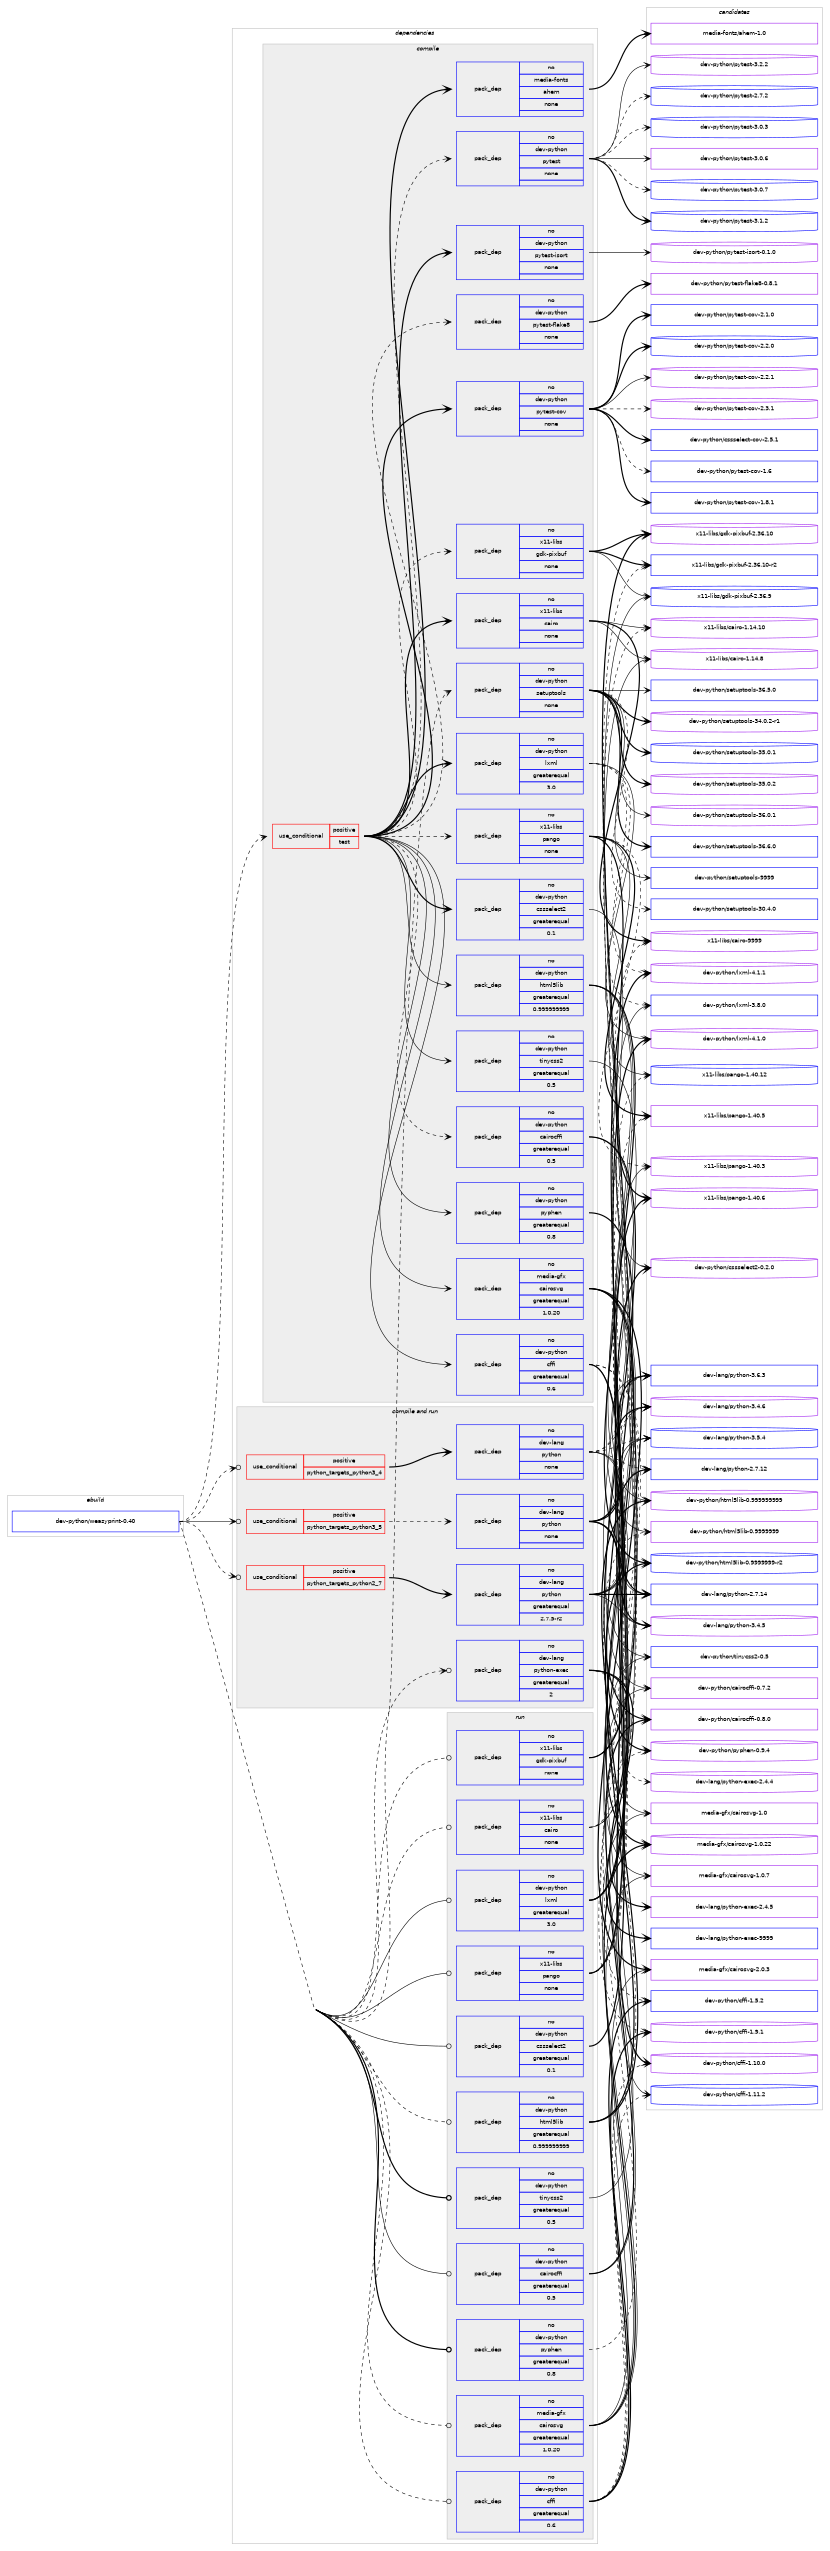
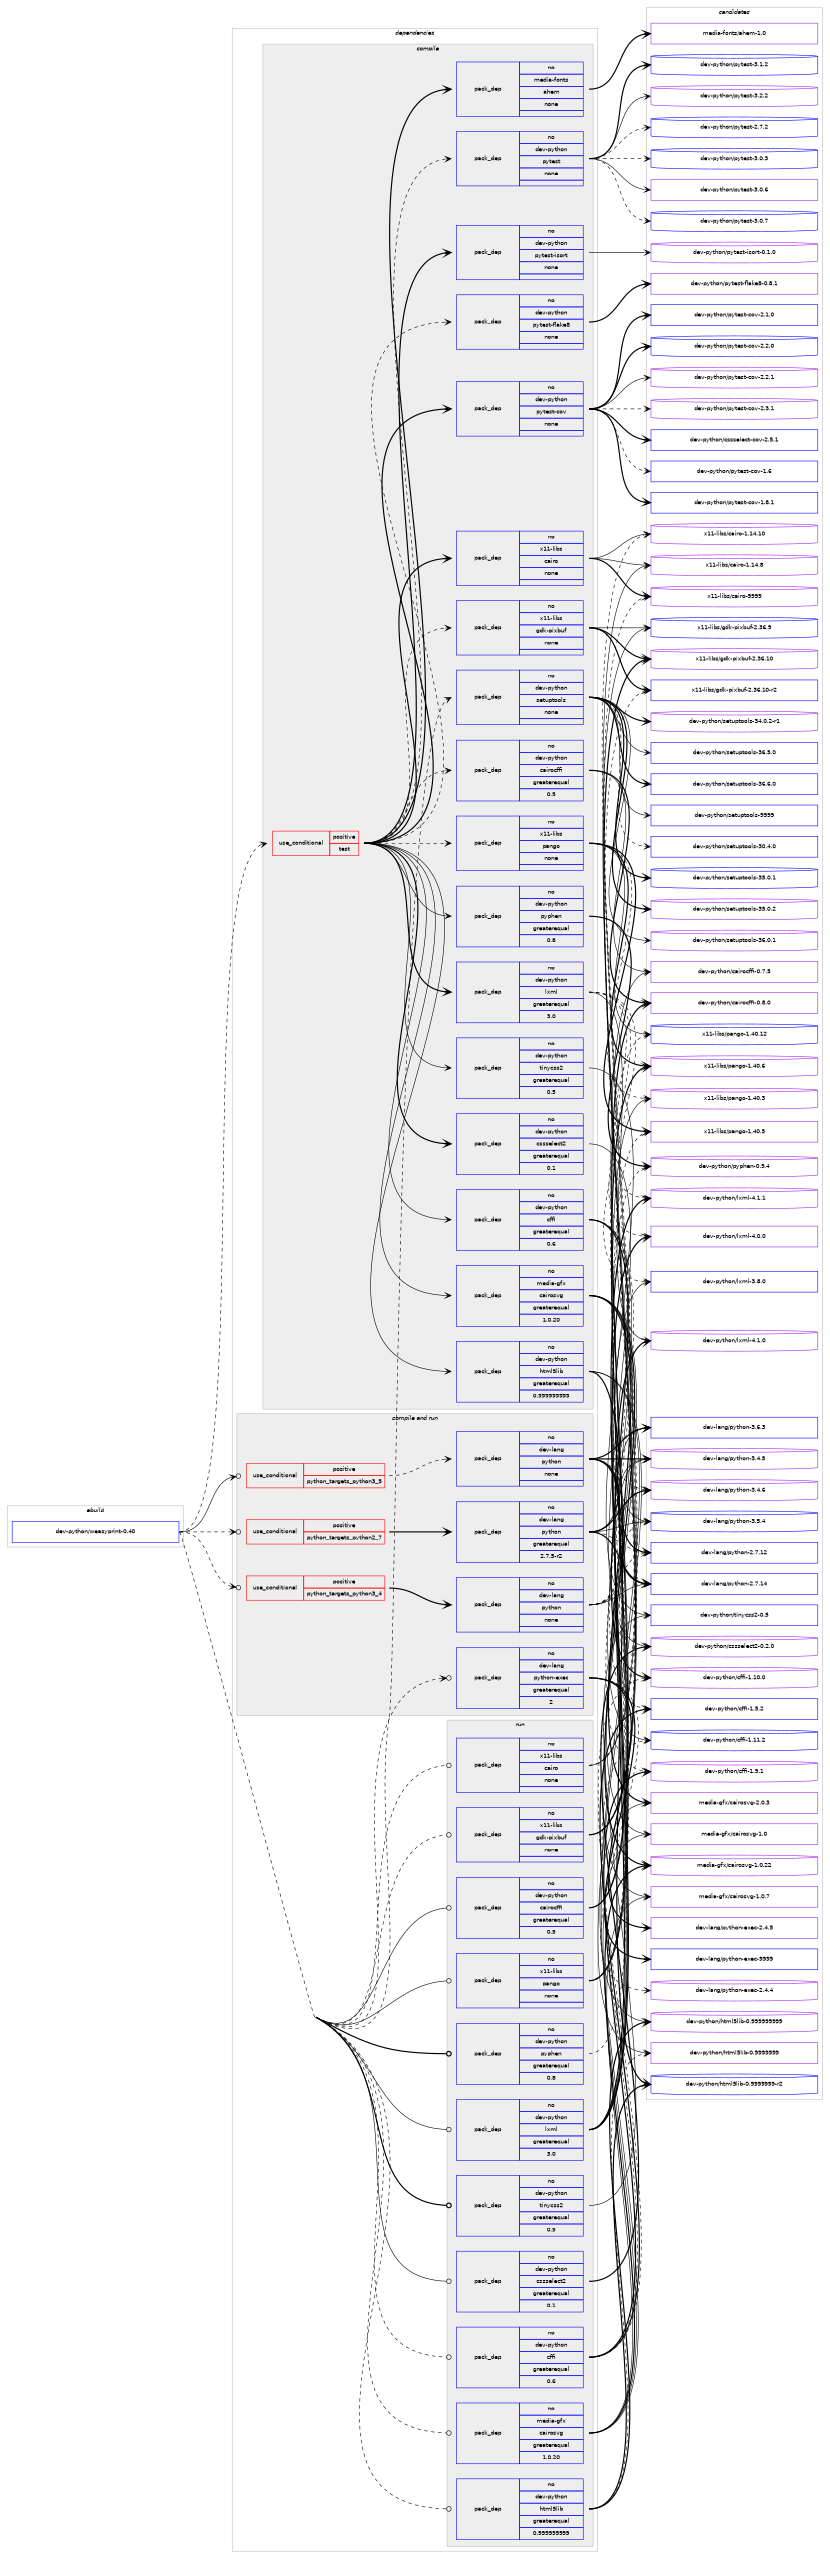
none -> (734, 1237)
(734, 1688) -> (734, 972)
